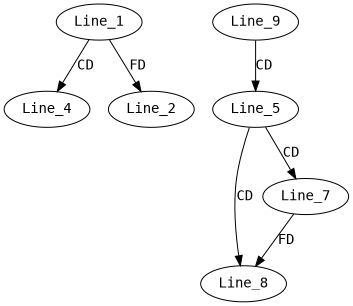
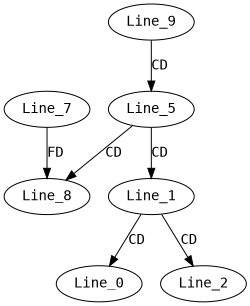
(138, 66) -> (189, 240)
(47, 109) -> (99, 284)
(278, 148) -> (151, 148)
